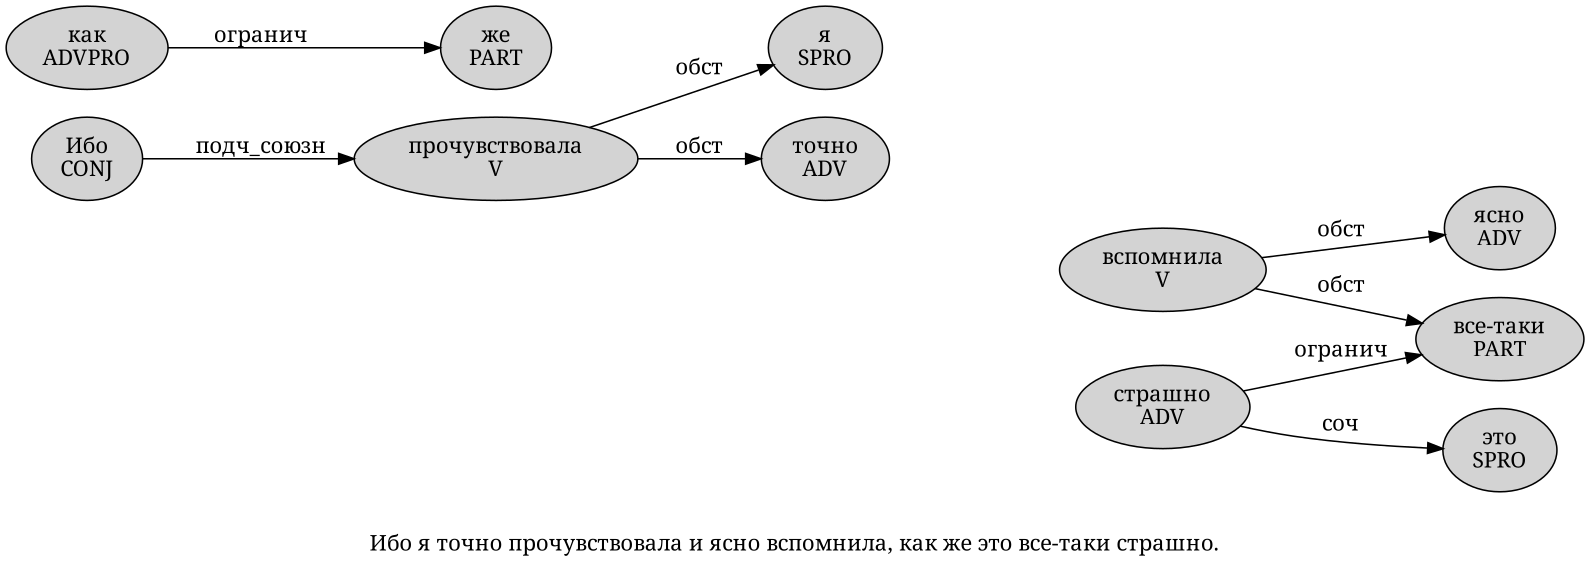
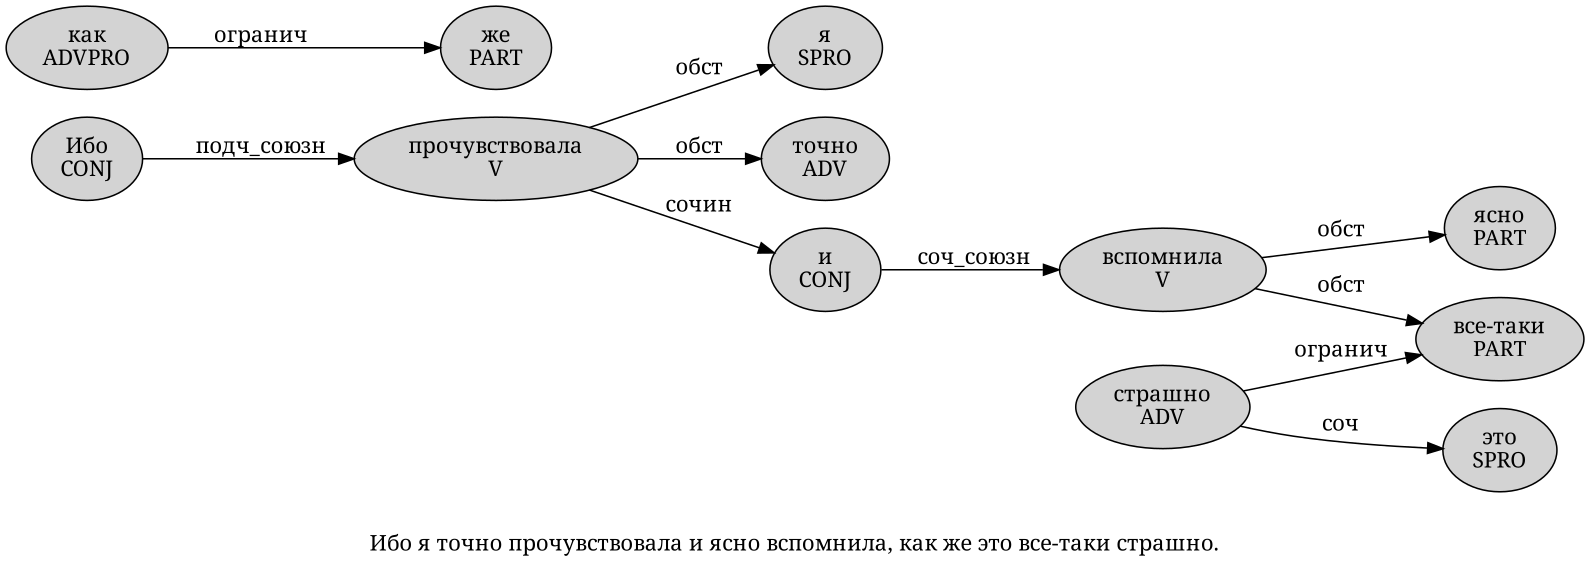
(1500, 228) -> (1500, 228)
none -> (825, 270)
